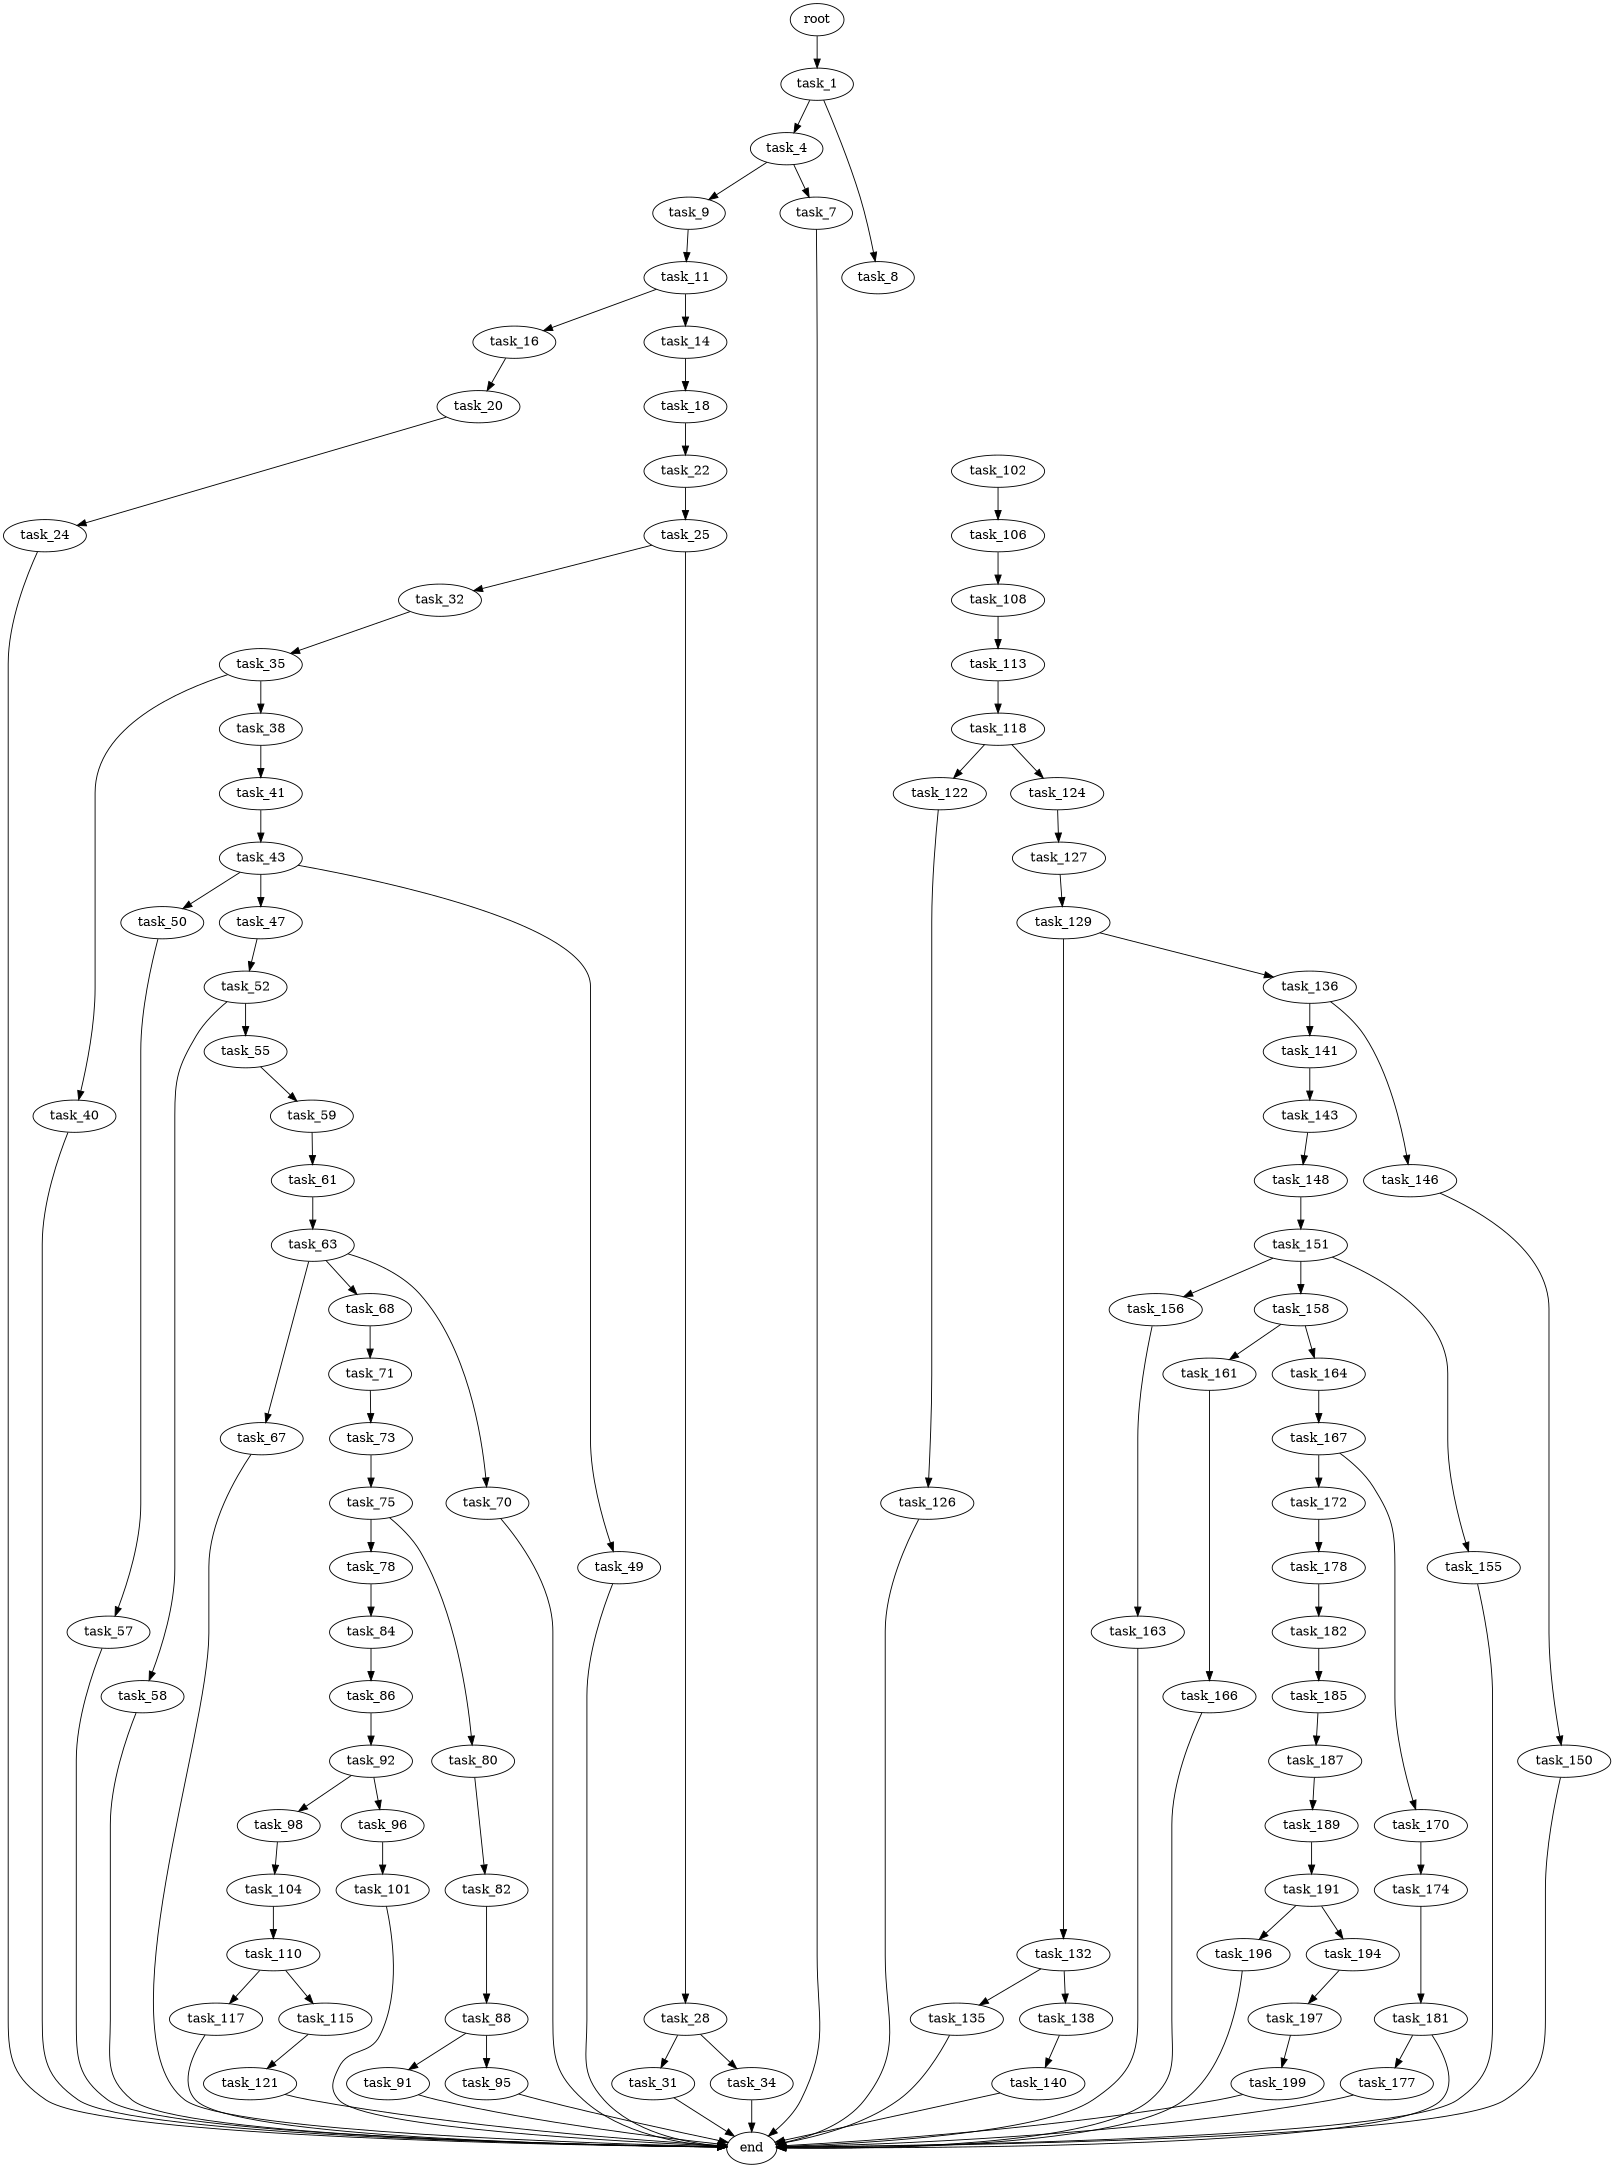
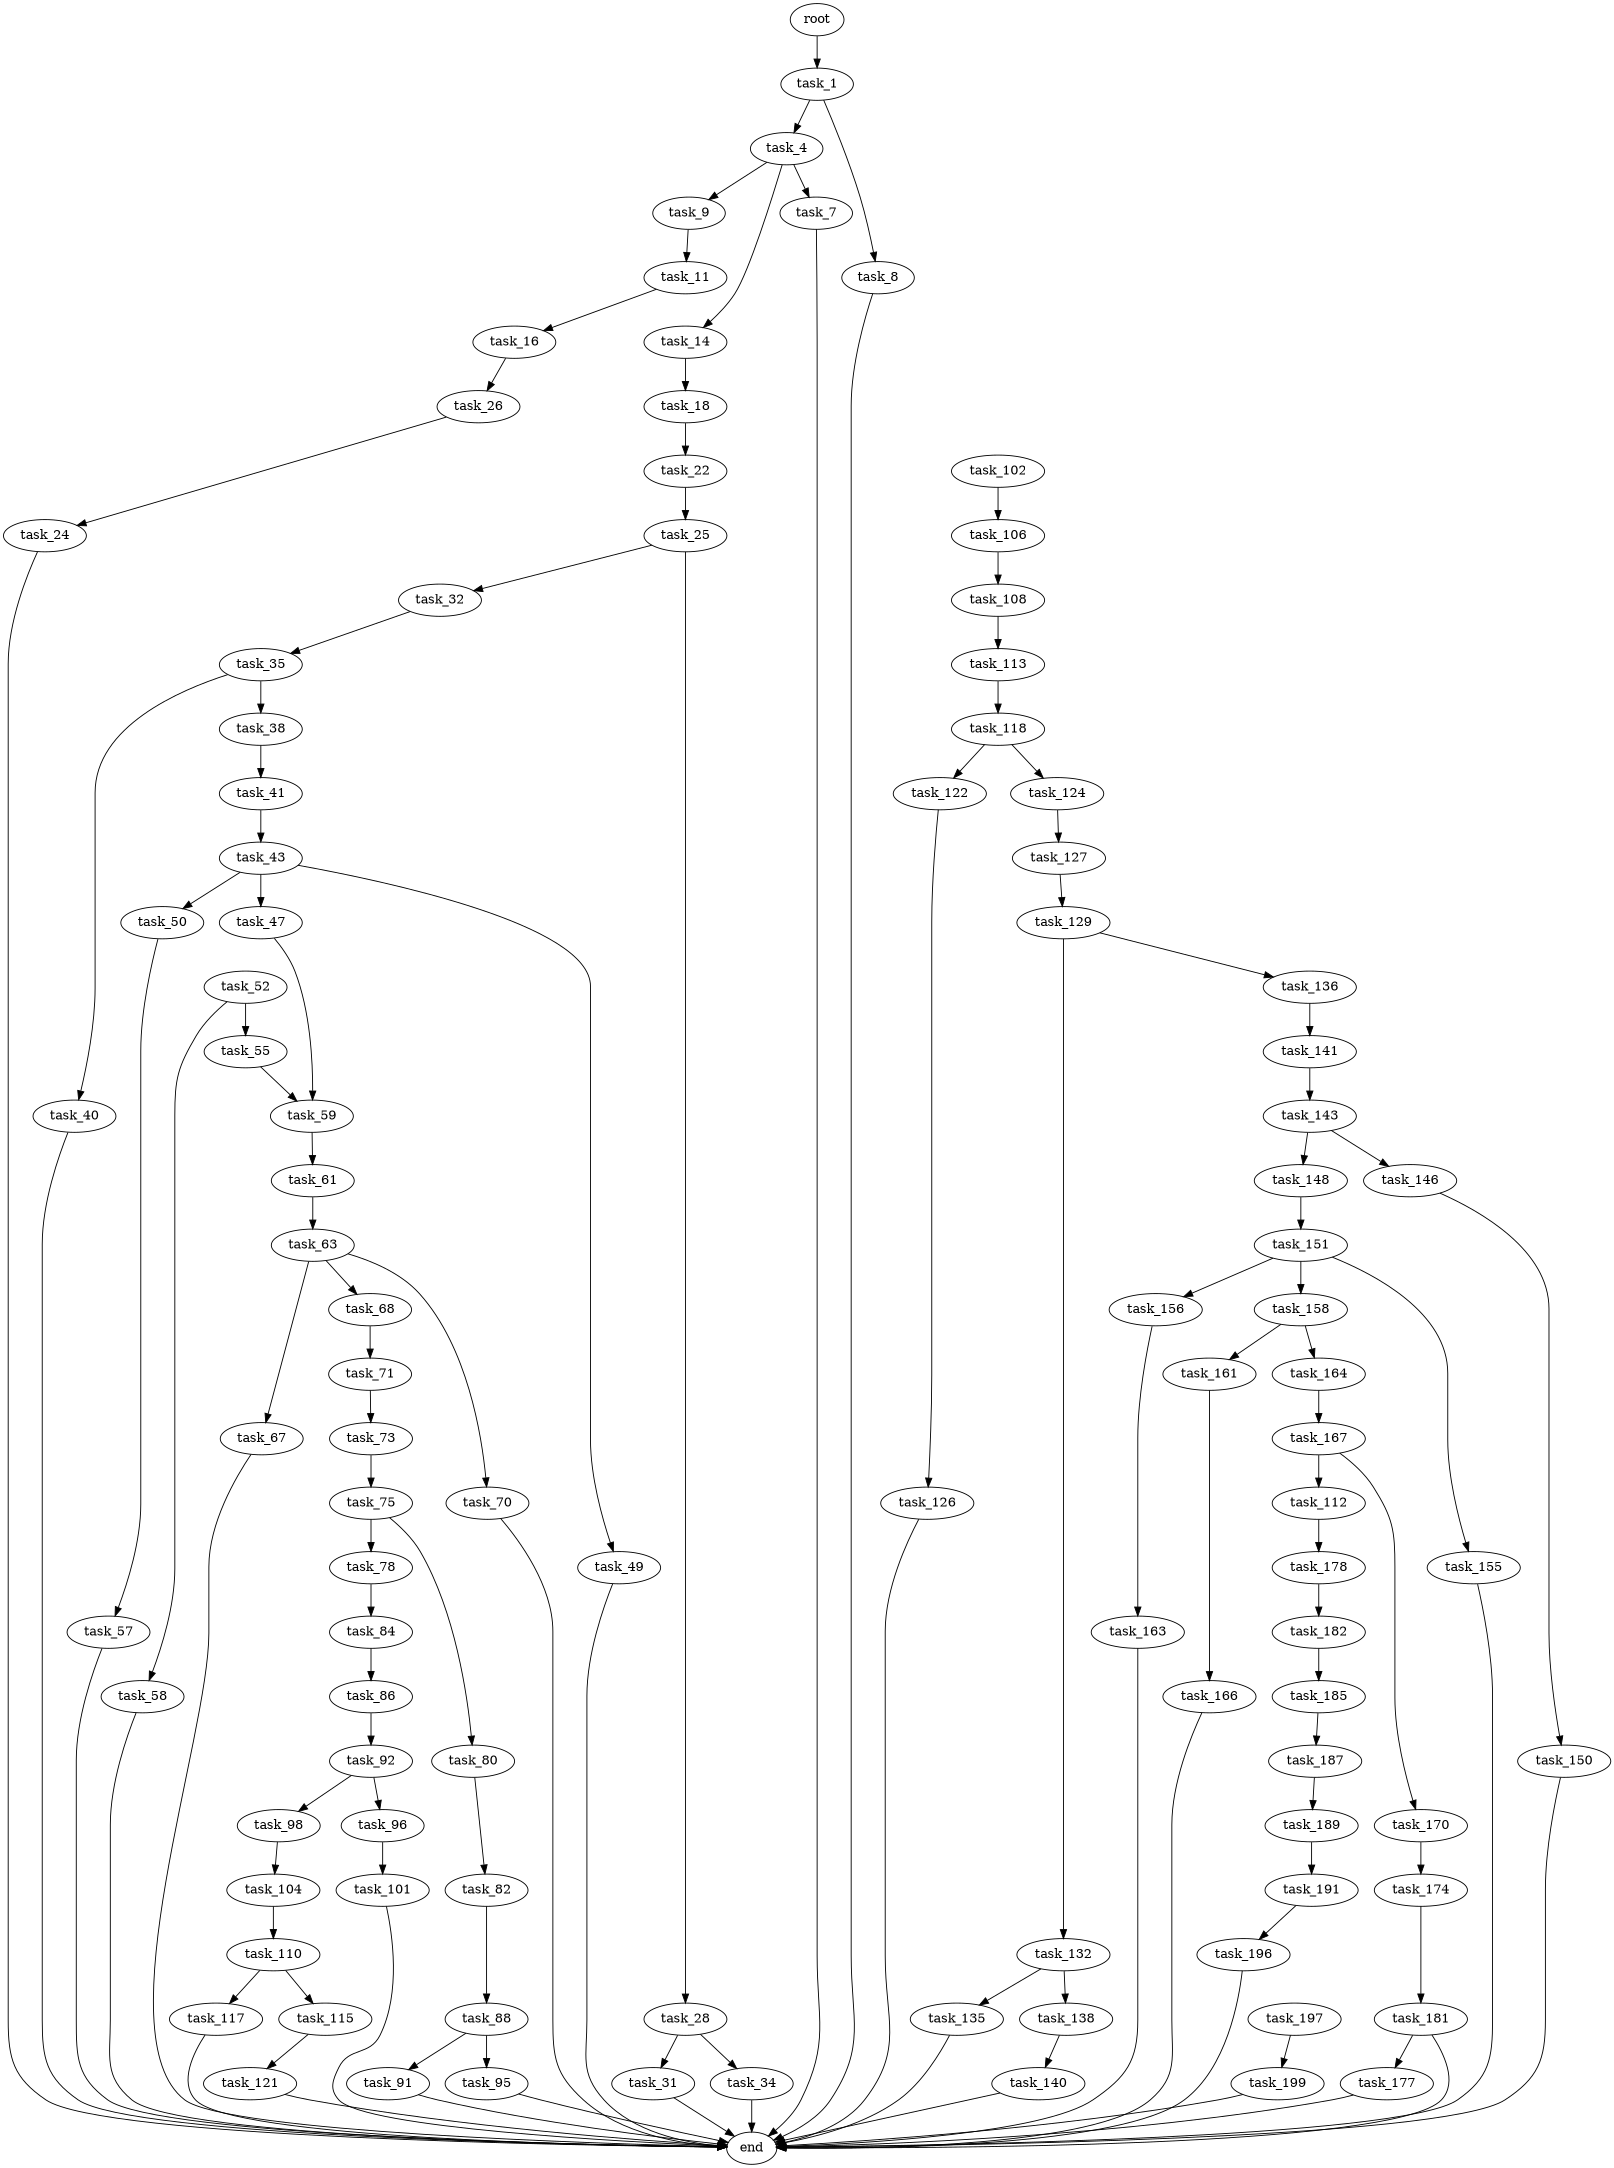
(685, 306) -> (755, 248)
(479, 407) -> (479, 407)
(254, 950) -> (306, 1011)
(1383, 1071) -> (1356, 1146)
none -> (851, 1229)
(1319, 1503) -> (1319, 1503)
(1353, 1955) -> none
